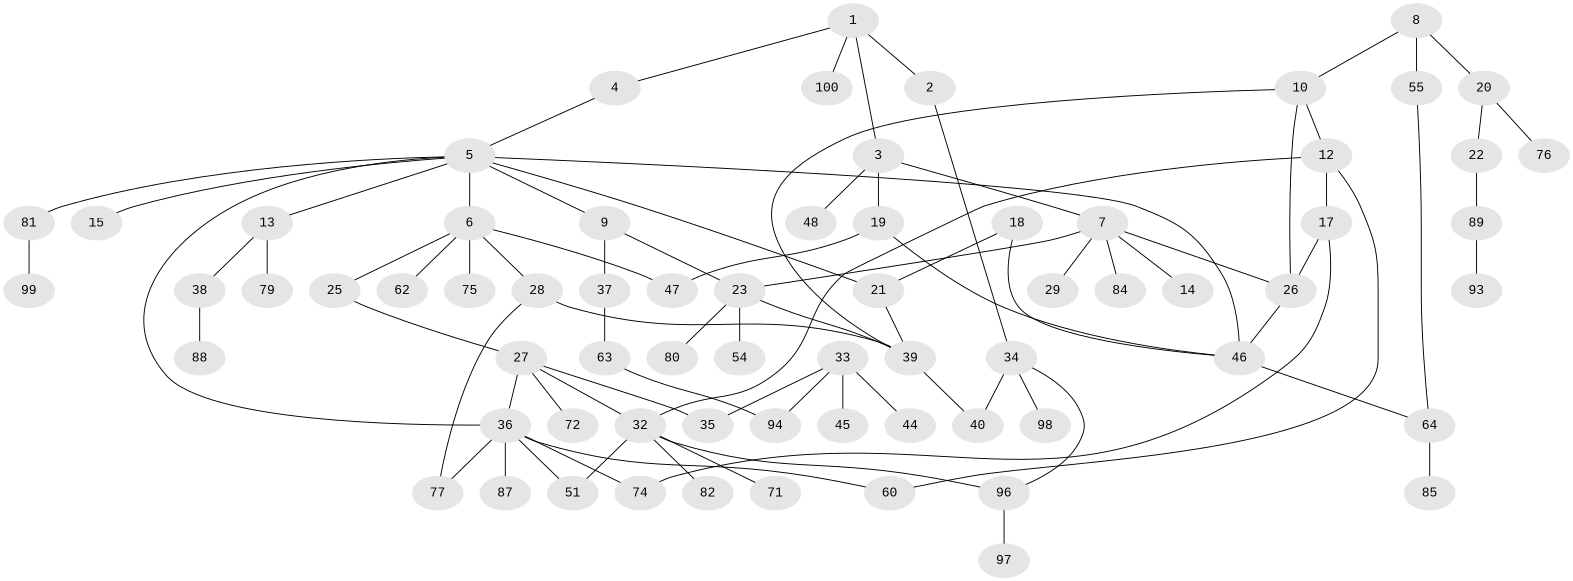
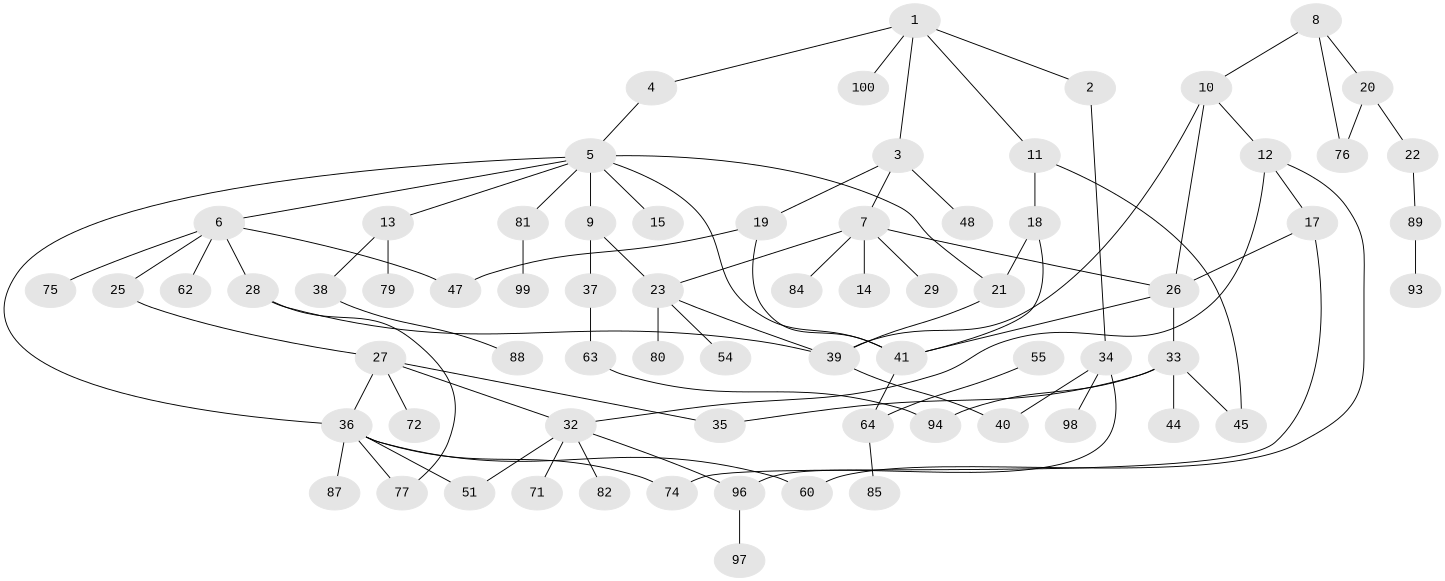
(1417, 54) -> (1329, 88)
none -> (1035, 156)
none -> (1174, 321)
(1239, 358) -> (902, 358)
